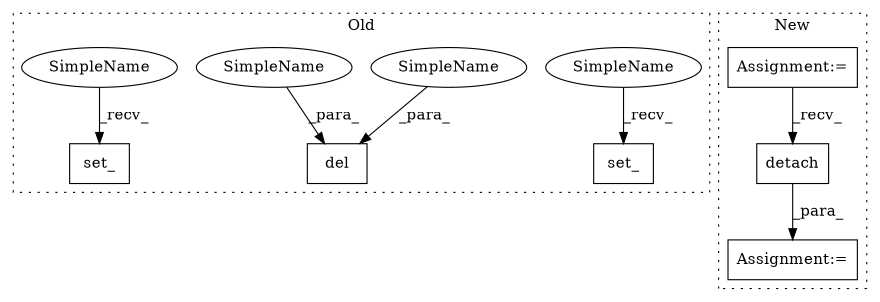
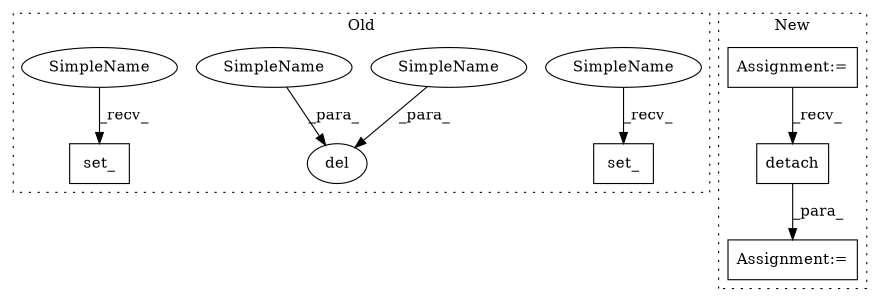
(337, 164) -> (337, 164)
